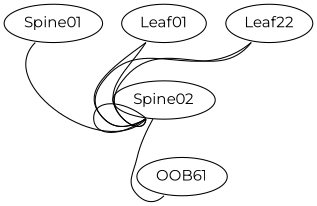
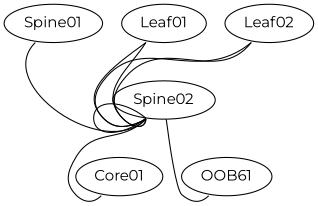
(269, 23) -> (269, 23)
none -> (119, 177)
